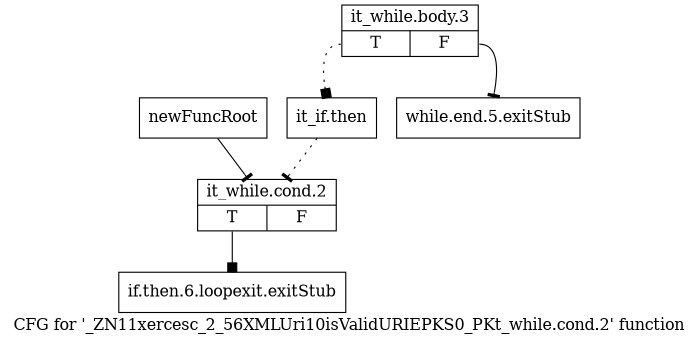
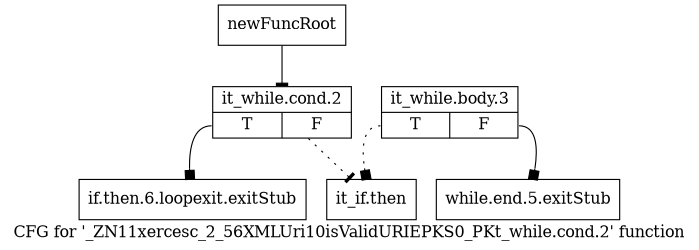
(496, 64) -> (535, 142)
(303, 157) -> (328, 157)
